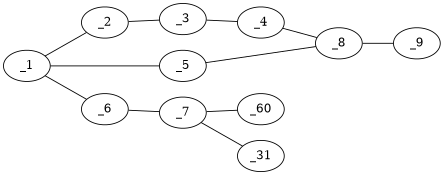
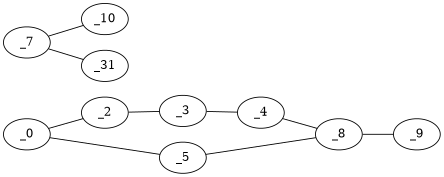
(27, 66) -> (27, 134)
(105, 109) -> none
(261, 109) -> (105, 19)
